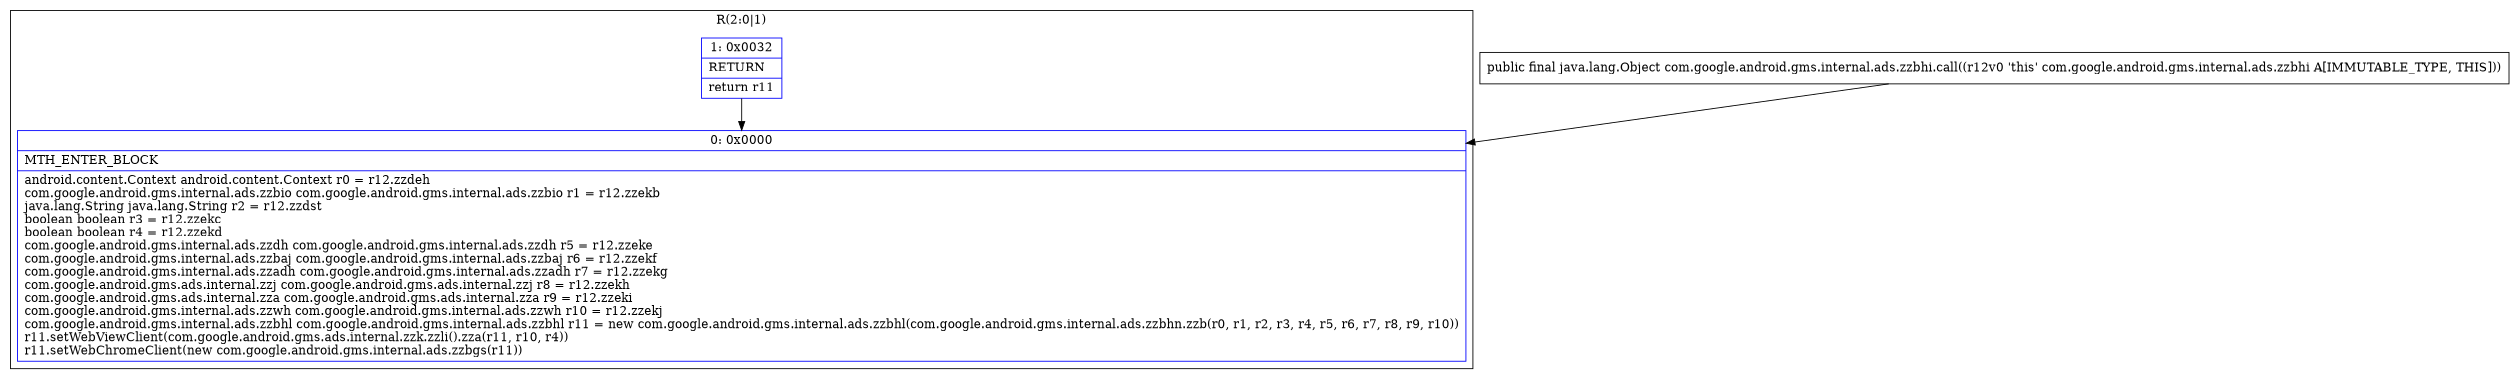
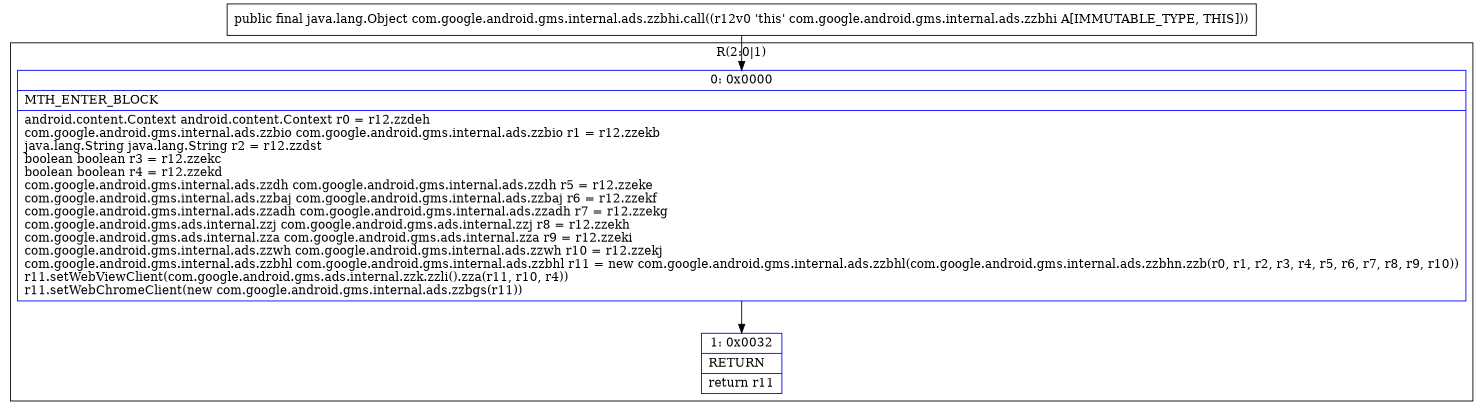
(742, 110) -> (742, 313)
